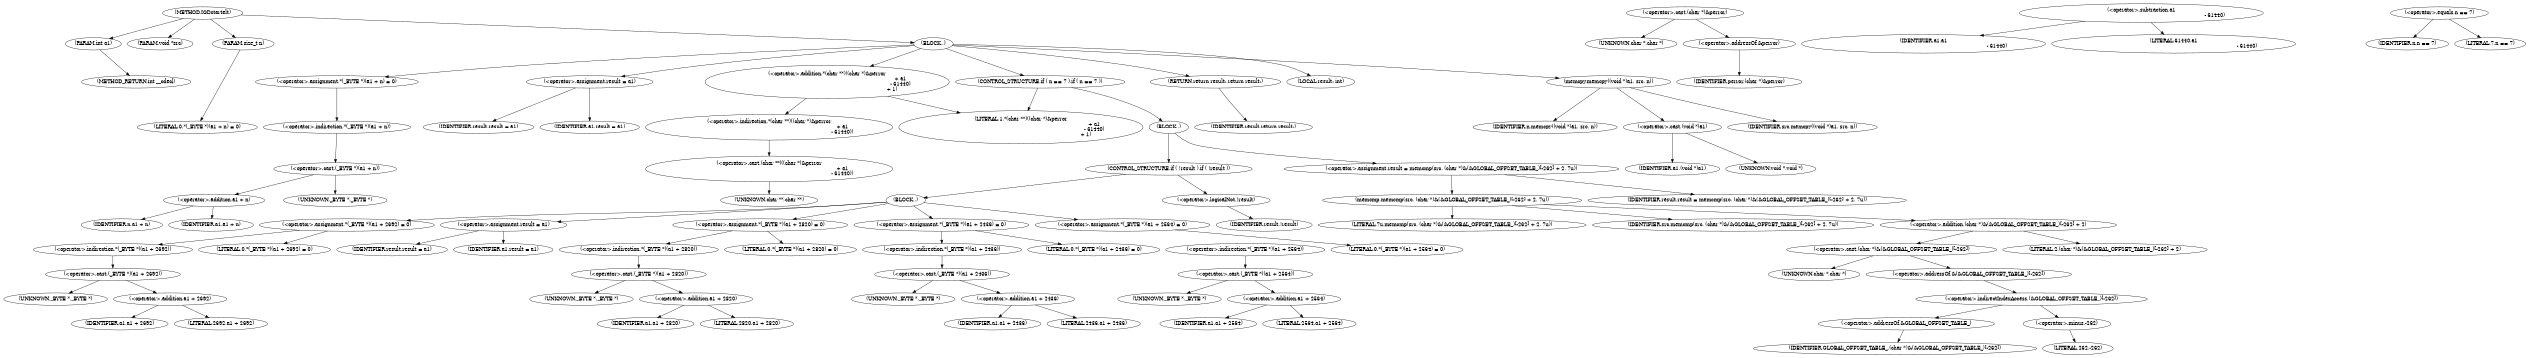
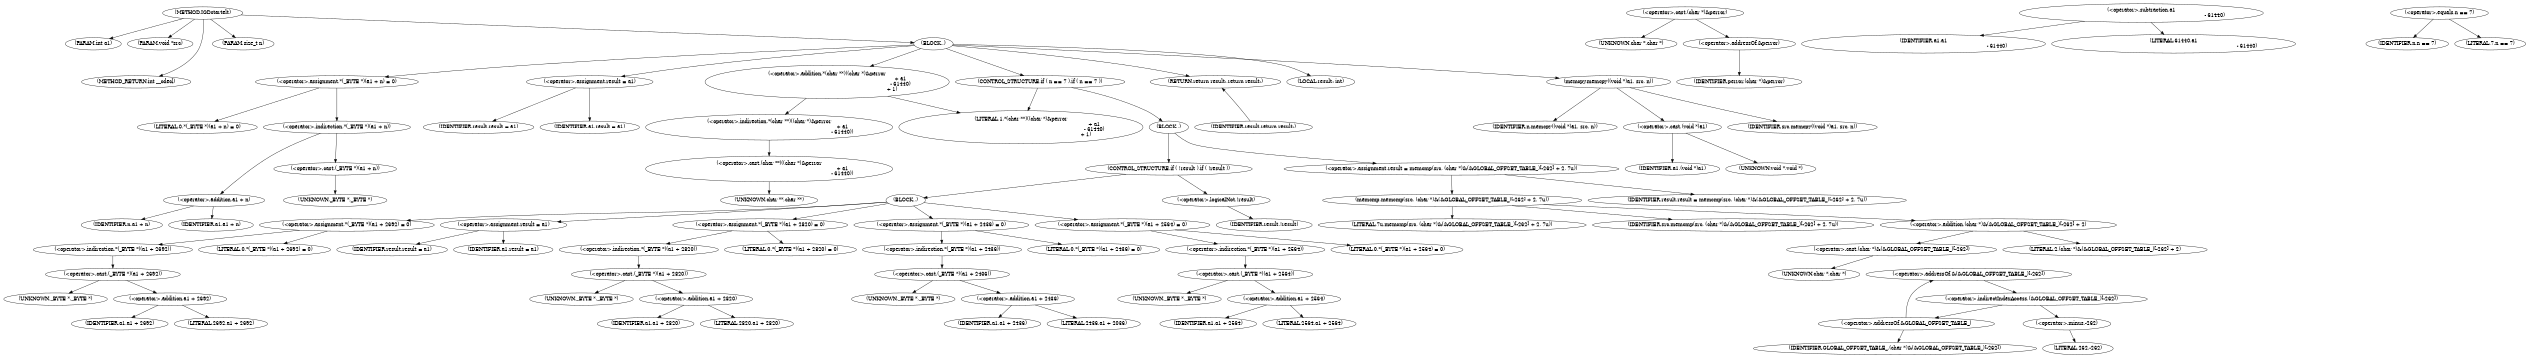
(113, 62) -> (194, 55)
(221, 84) -> (269, 104)
(1231, 104) -> (1238, 106)
(276, 184) -> (269, 157)
none -> (1182, 237)
(1929, 262) -> (1911, 295)
(1094, 324) -> (1094, 324)
